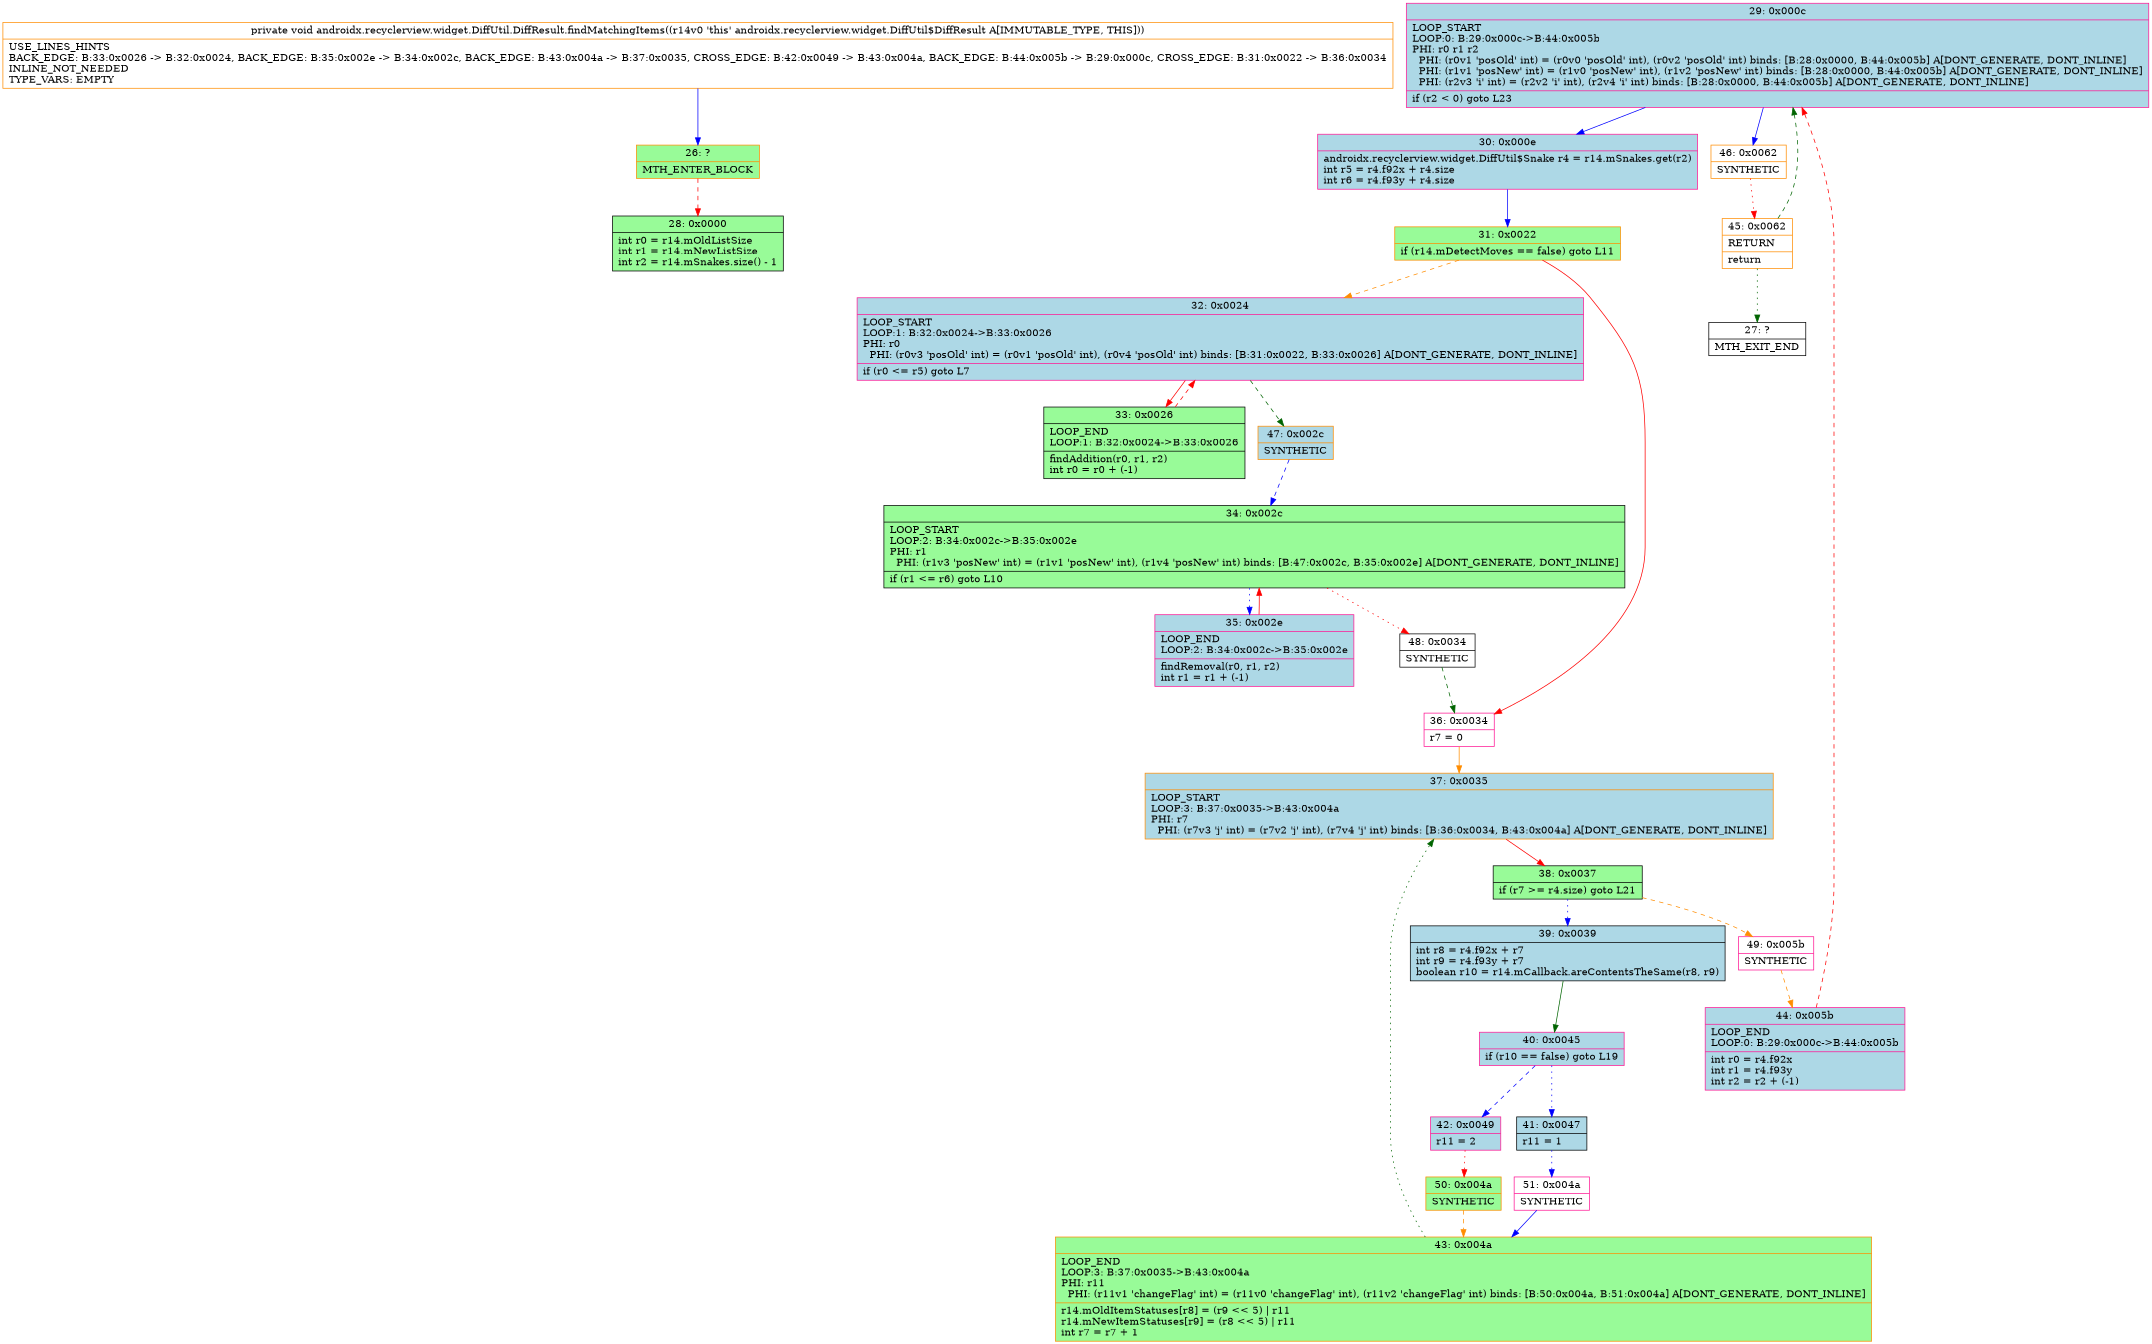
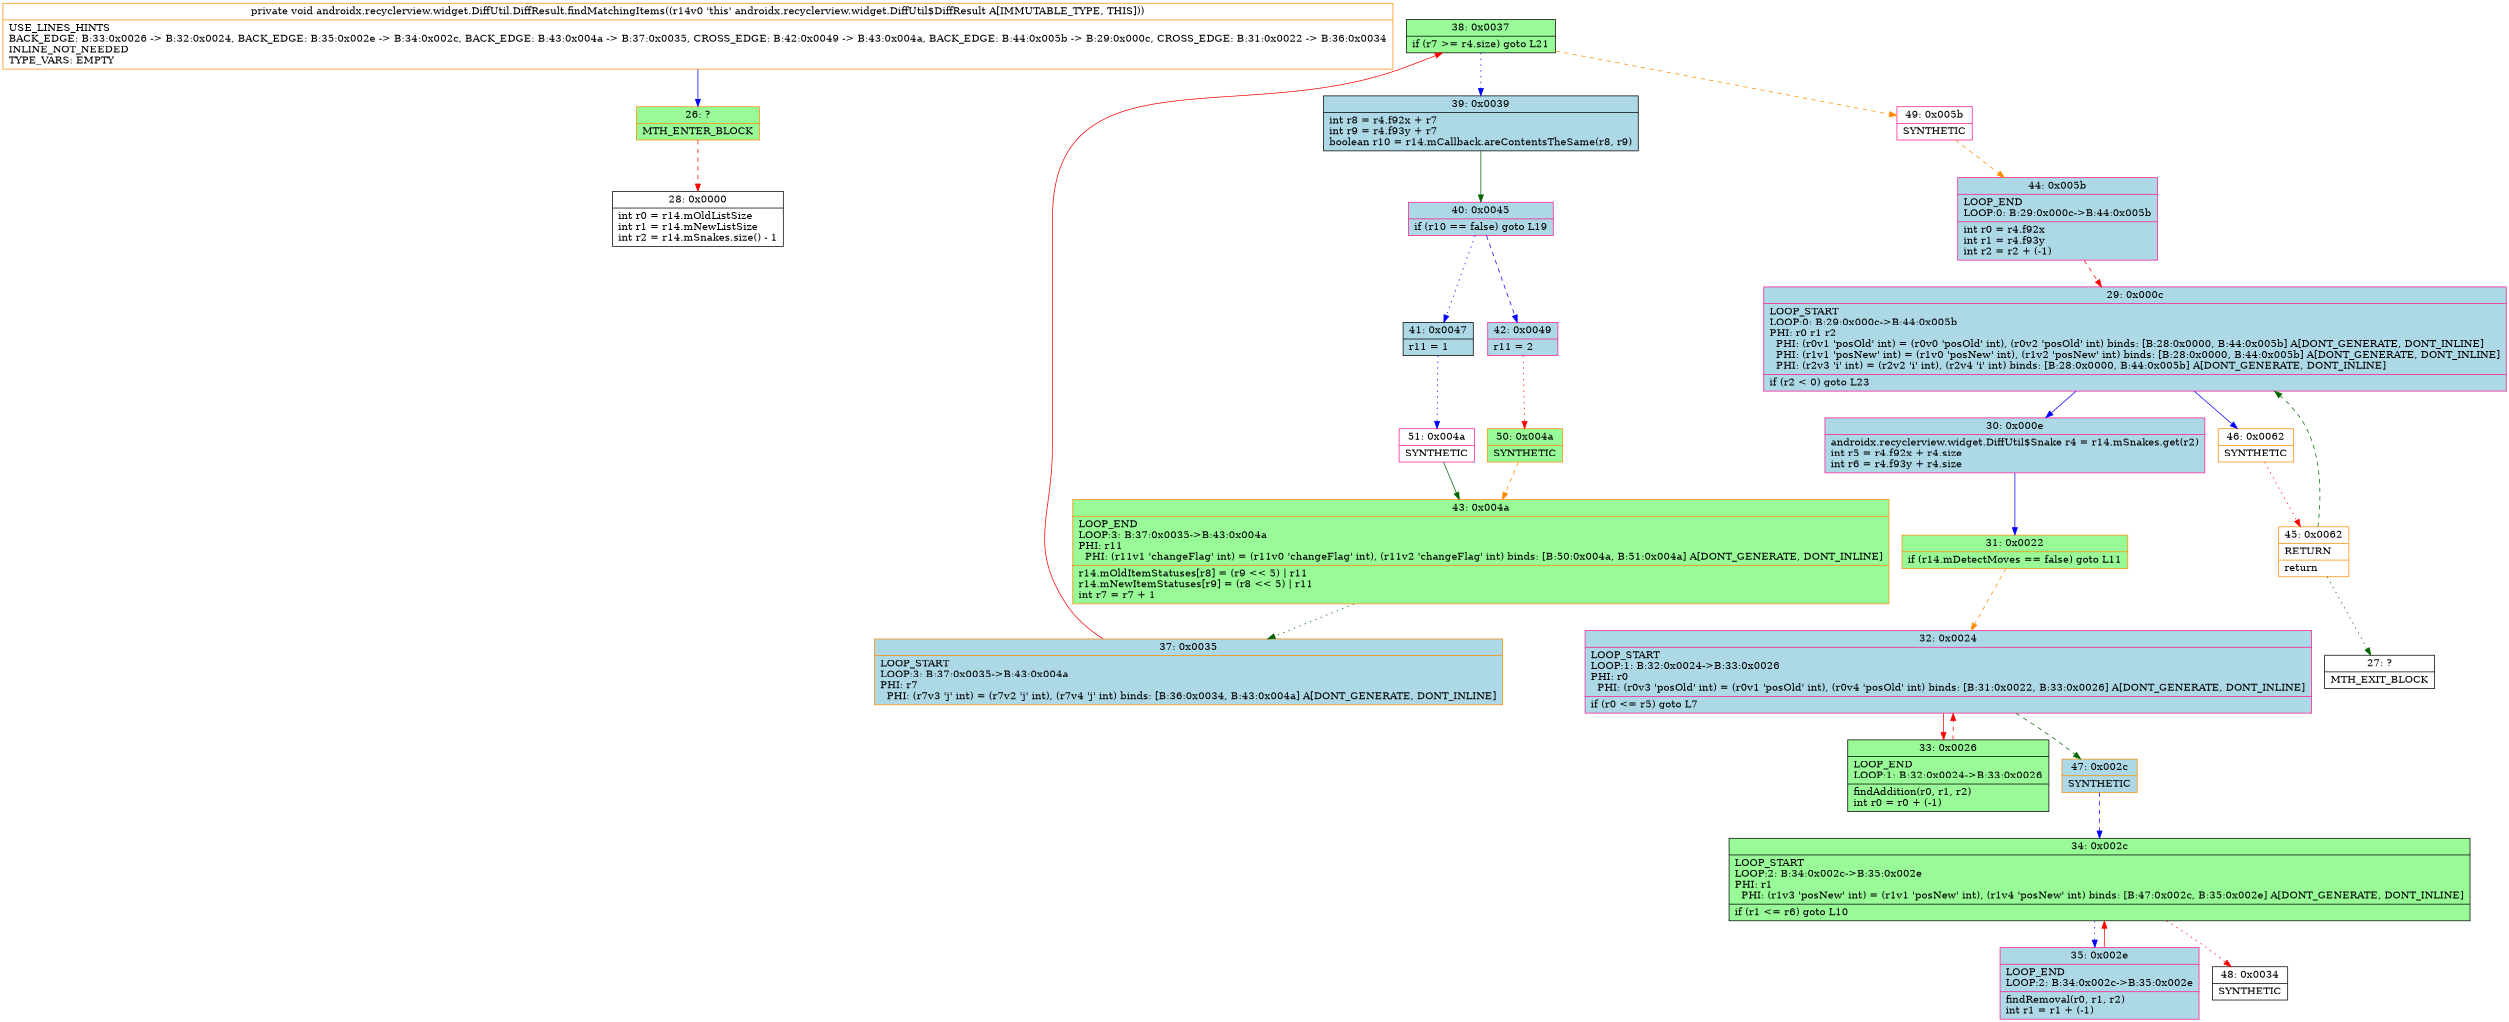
(698, 243) -> (698, 219)
(1757, 347) -> (2380, 680)
(1459, 730) -> none
(1527, 1221) -> (1450, 477)
